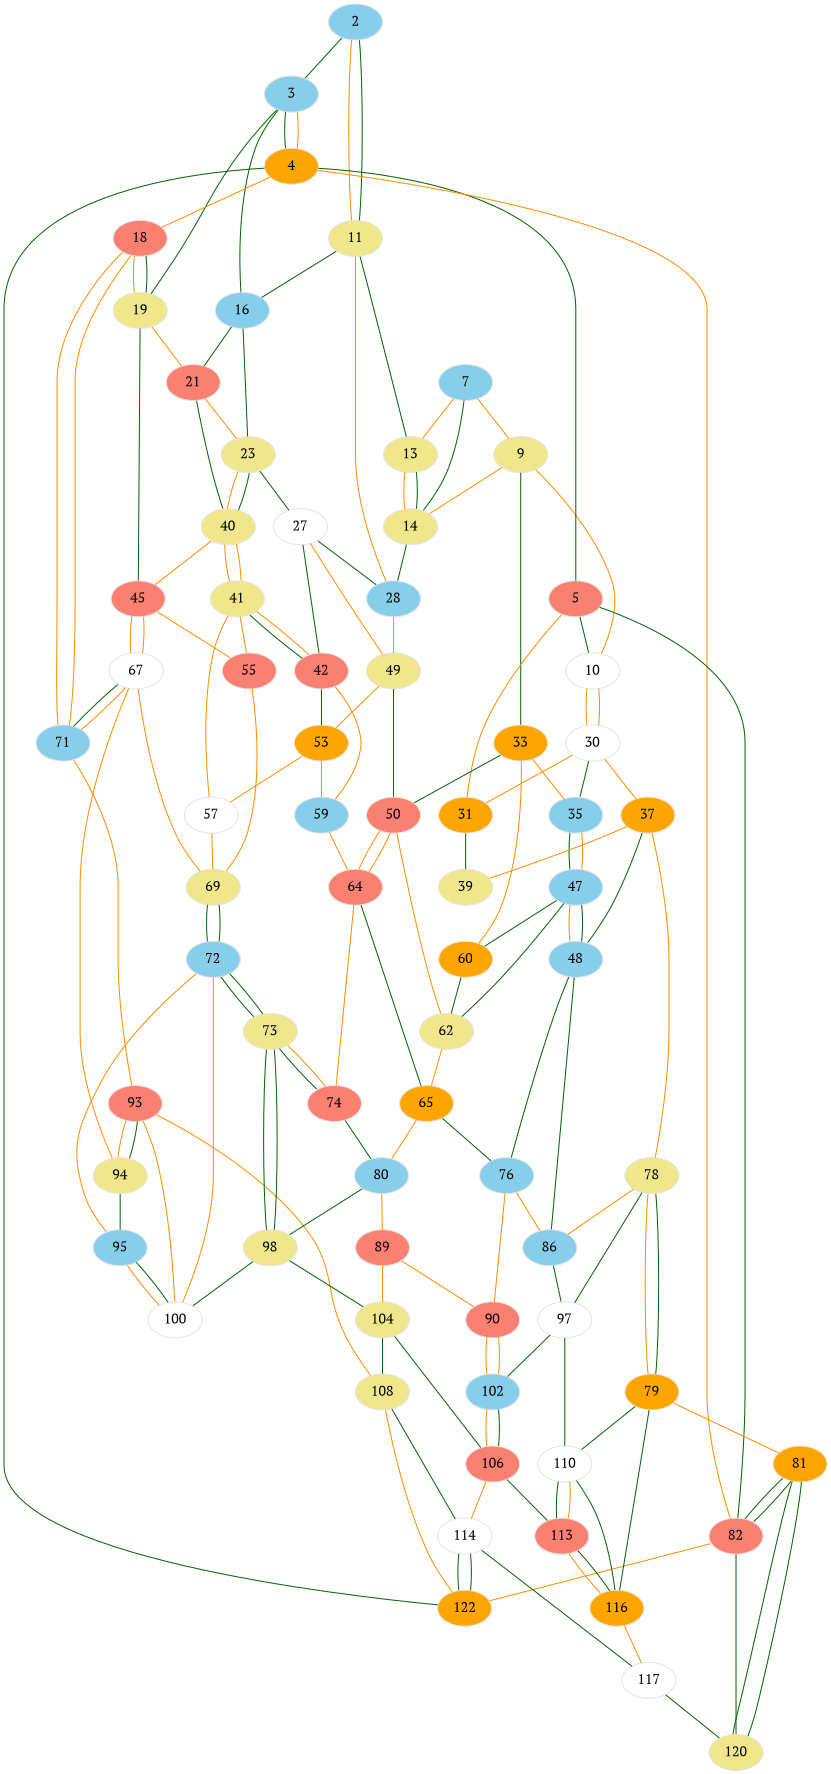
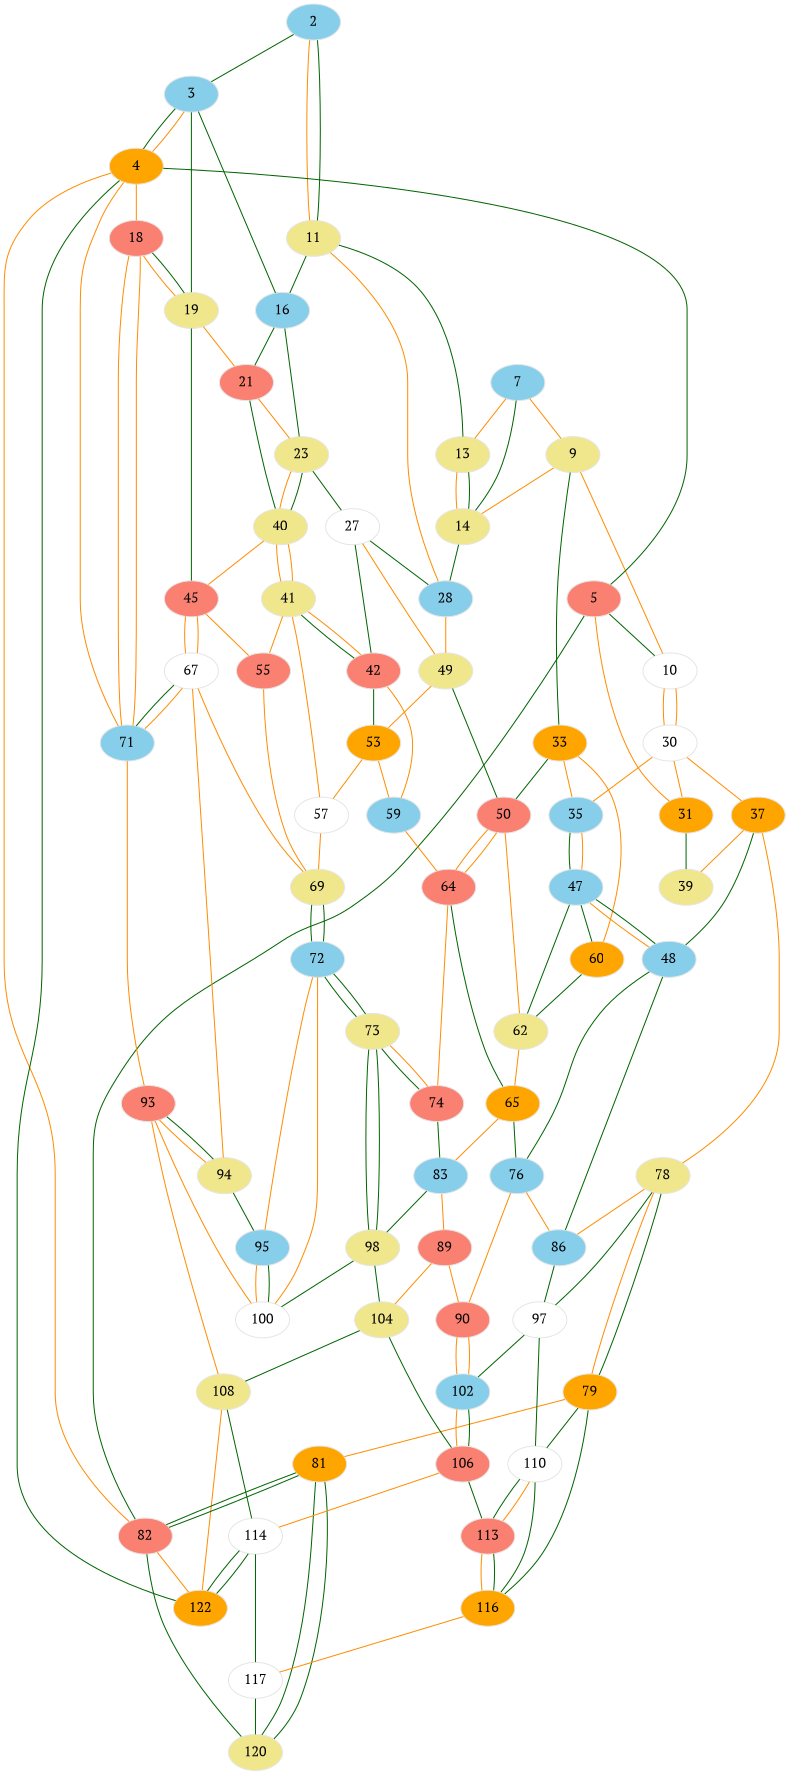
none -> (80, 453)
(584, 779) -> (623, 779)
(382, 1176) -> (441, 1176)
